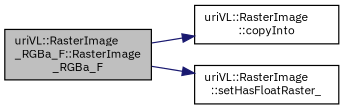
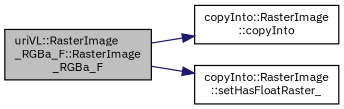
(267, 25) -> (267, 25)
(267, 85) -> (267, 85)
